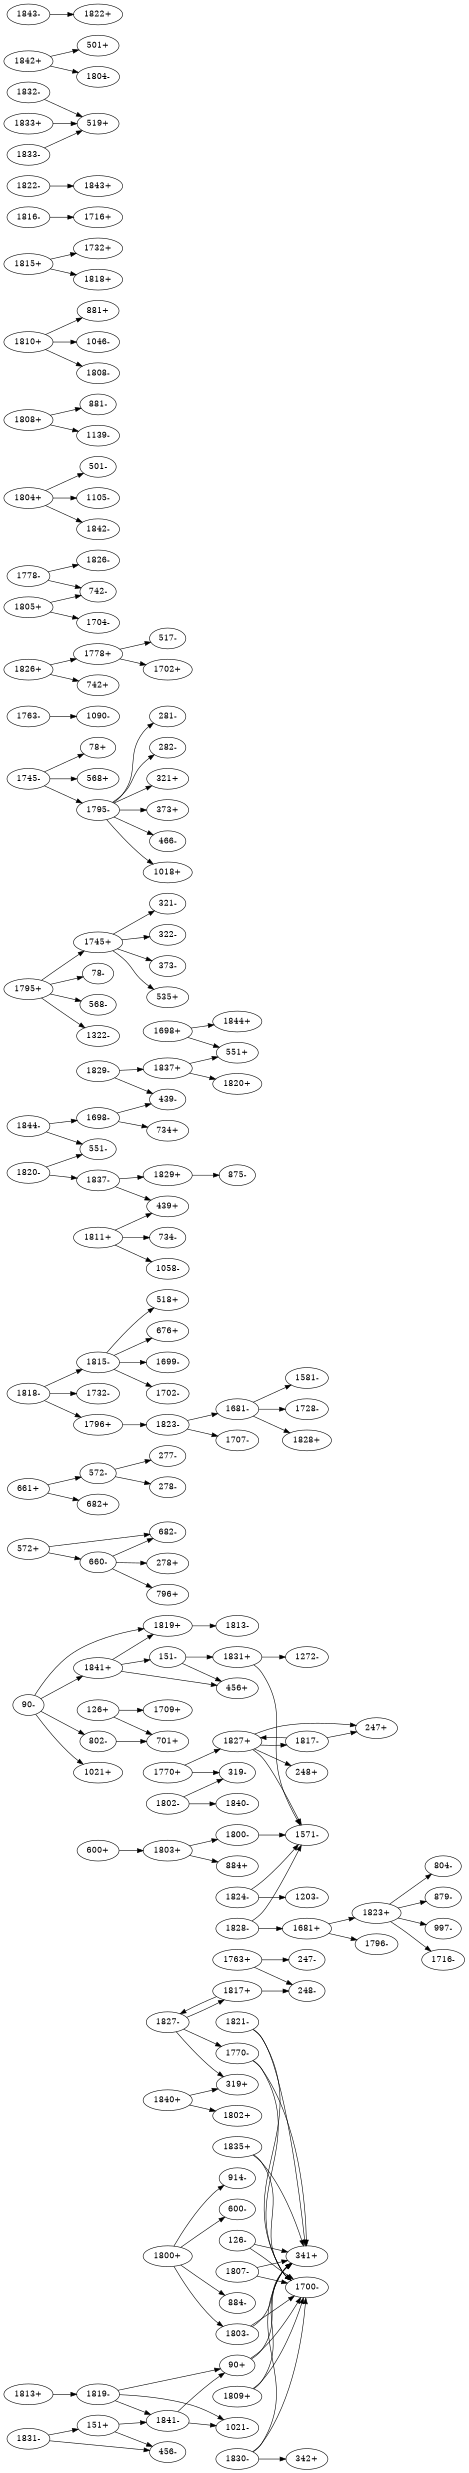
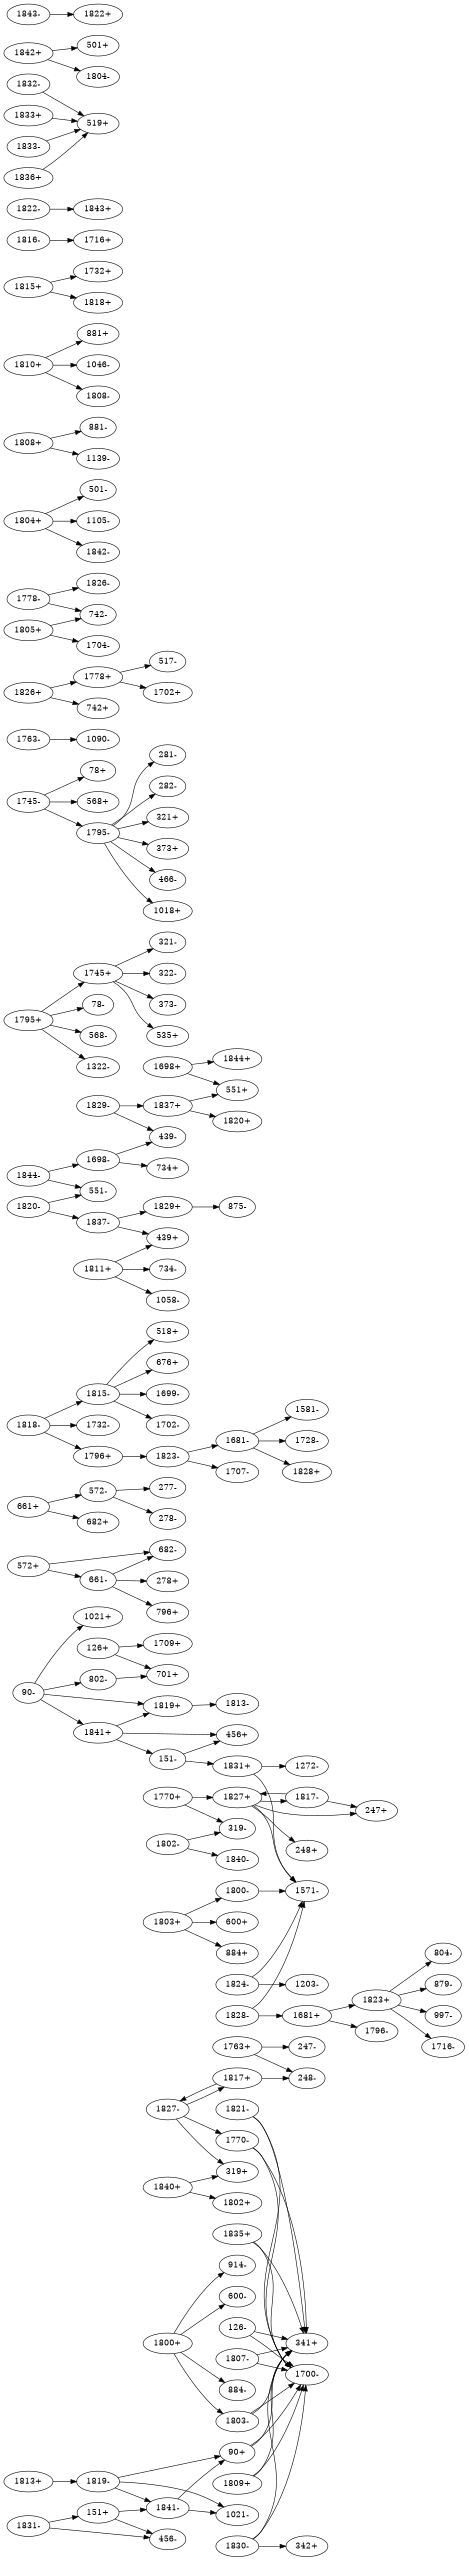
none -> (28, 178)
(98, 1562) -> (98, 1580)
(128, 1851) -> (201, 1922)
